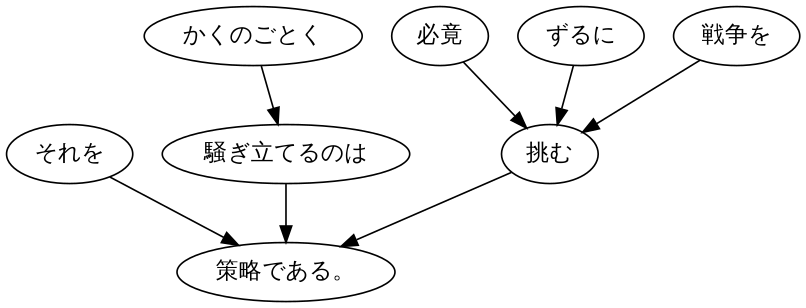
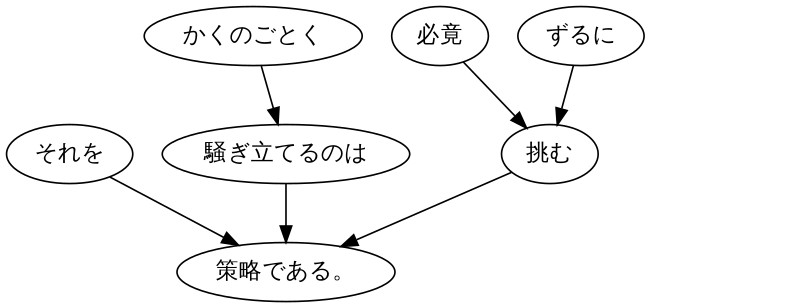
(737, 36) -> none
